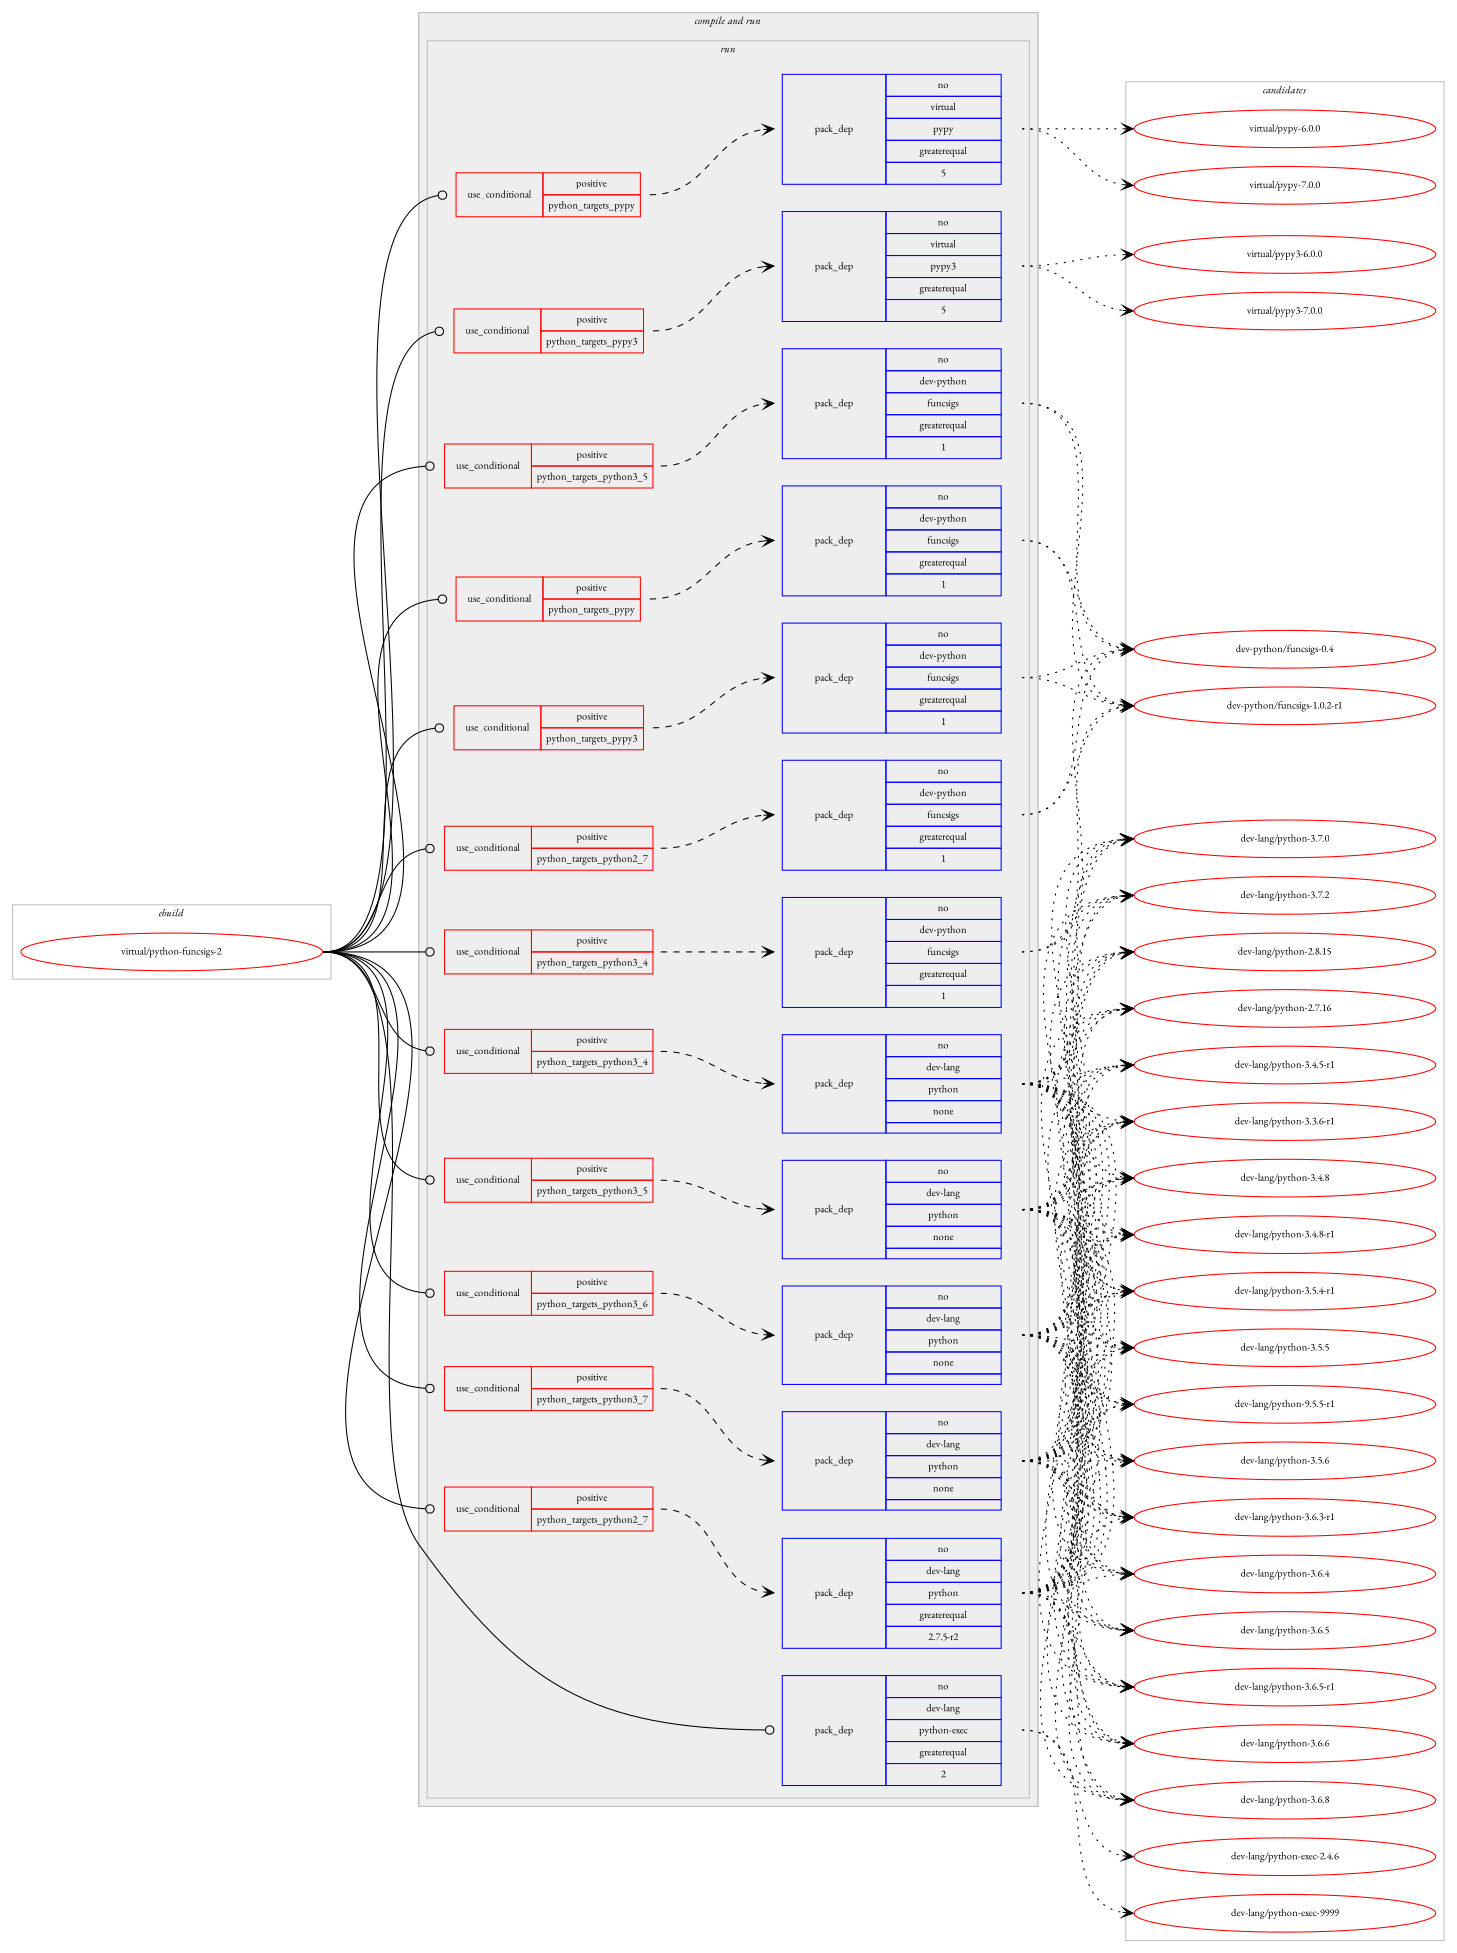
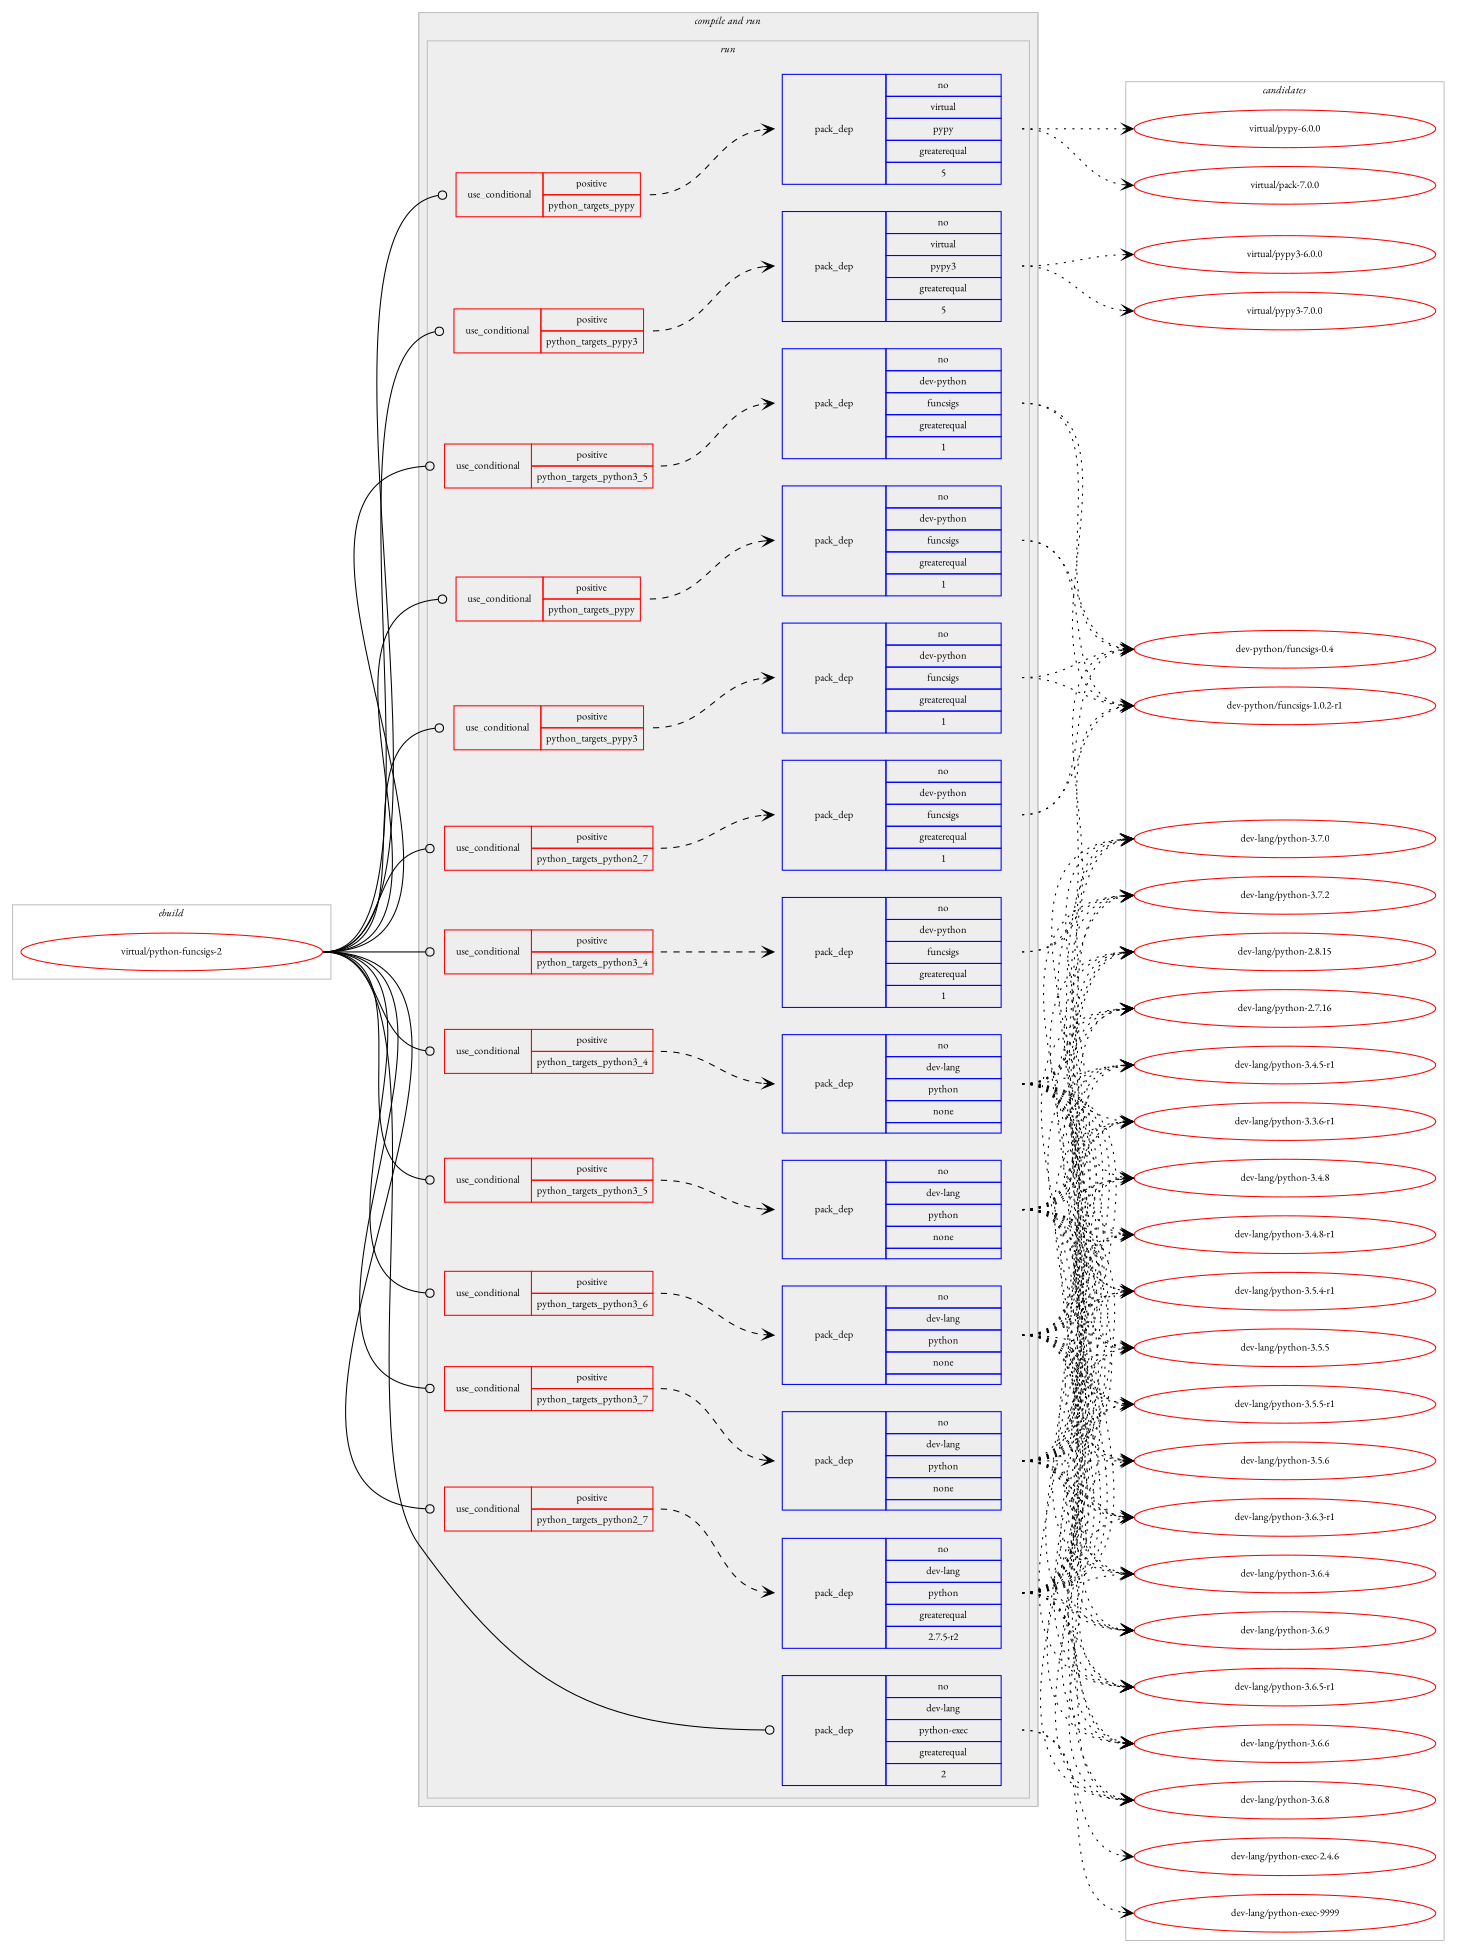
(1285, 185) -> (1285, 185)
(1285, 1404) -> (1285, 1404)
(1285, 1631) -> (1285, 1631)
